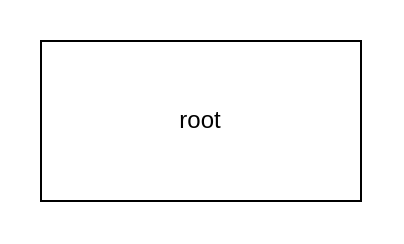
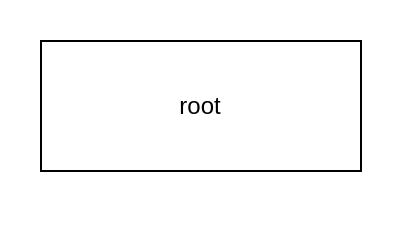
(201, 121) -> (201, 106)
